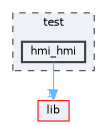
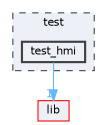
(54, 52) -> (54, 52)
